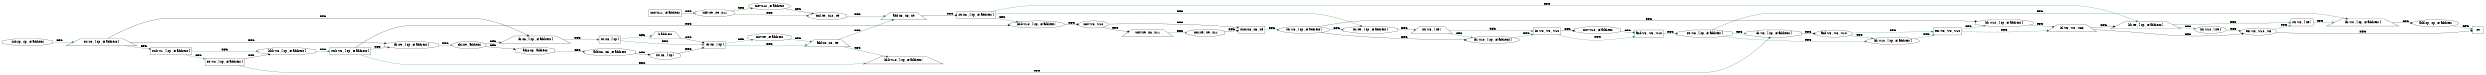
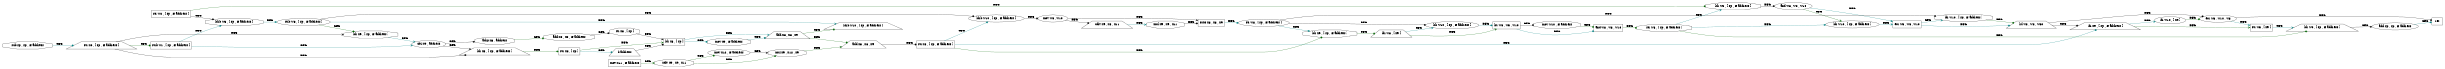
(350, 51) -> (304, 22)
(194, 57) -> (301, 47)
